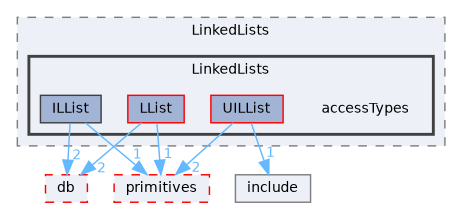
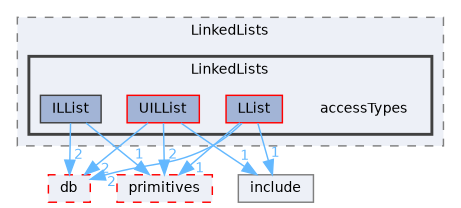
none -> (263, 142)
none -> (109, 155)
